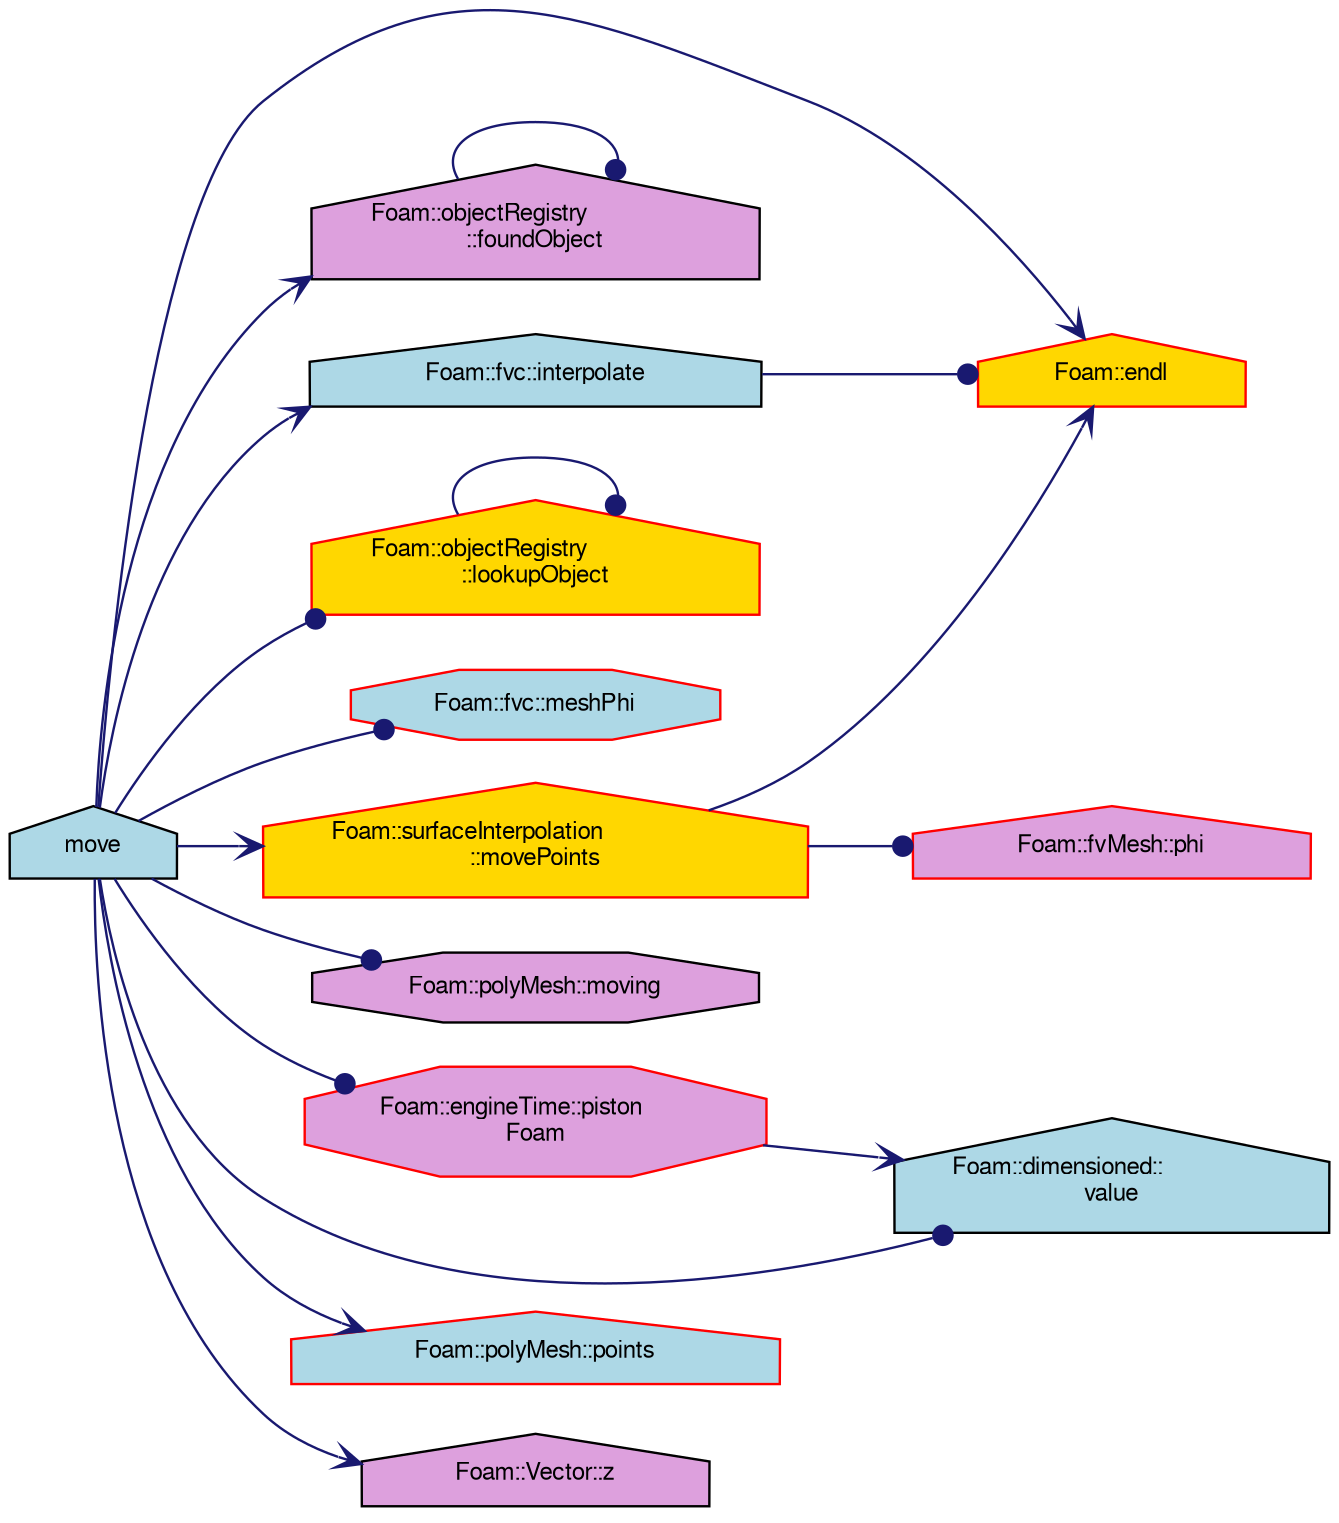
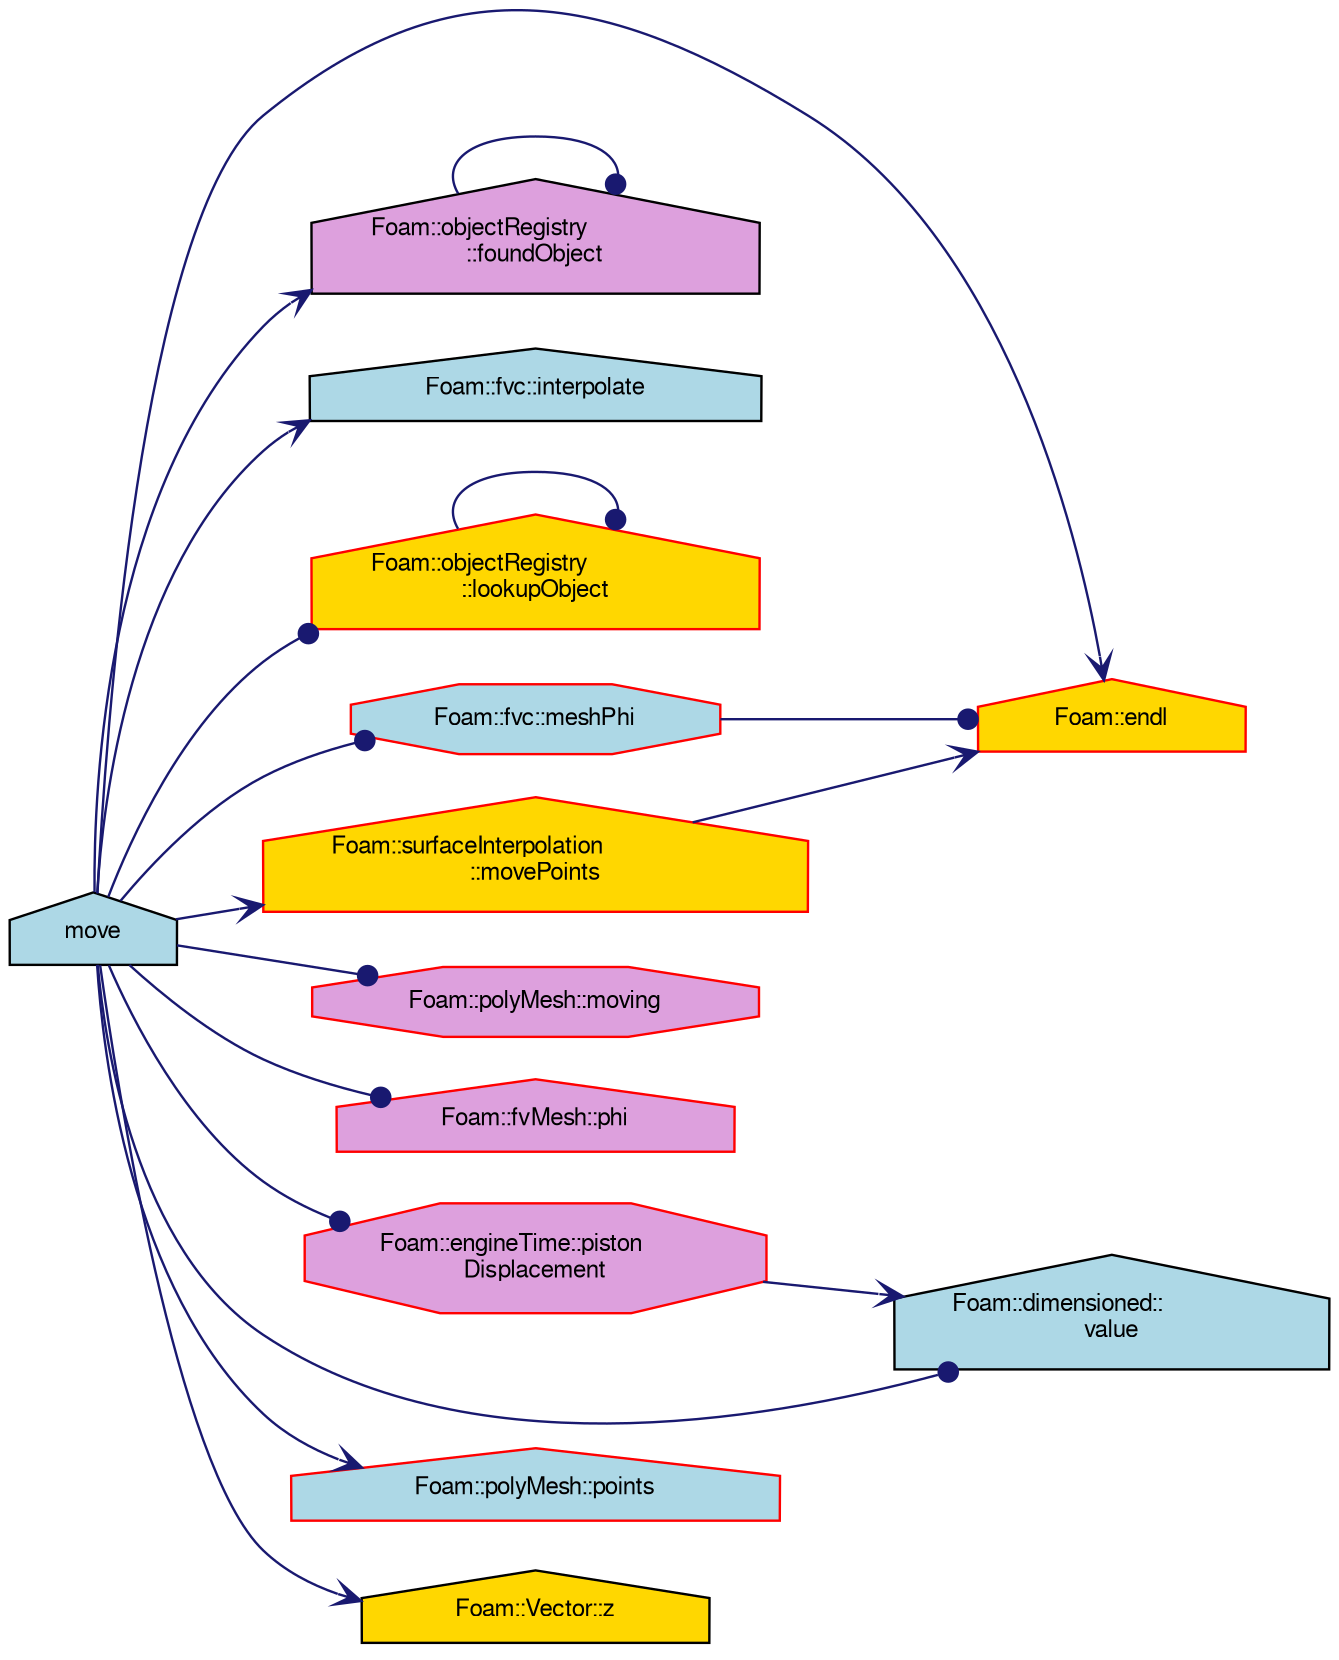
(860, 374) -> (839, 719)
(850, 846) -> (241, 1048)
(536, 988) -> (536, 1002)
(536, 1122) -> (536, 1258)
(536, 1474) -> (536, 1610)
